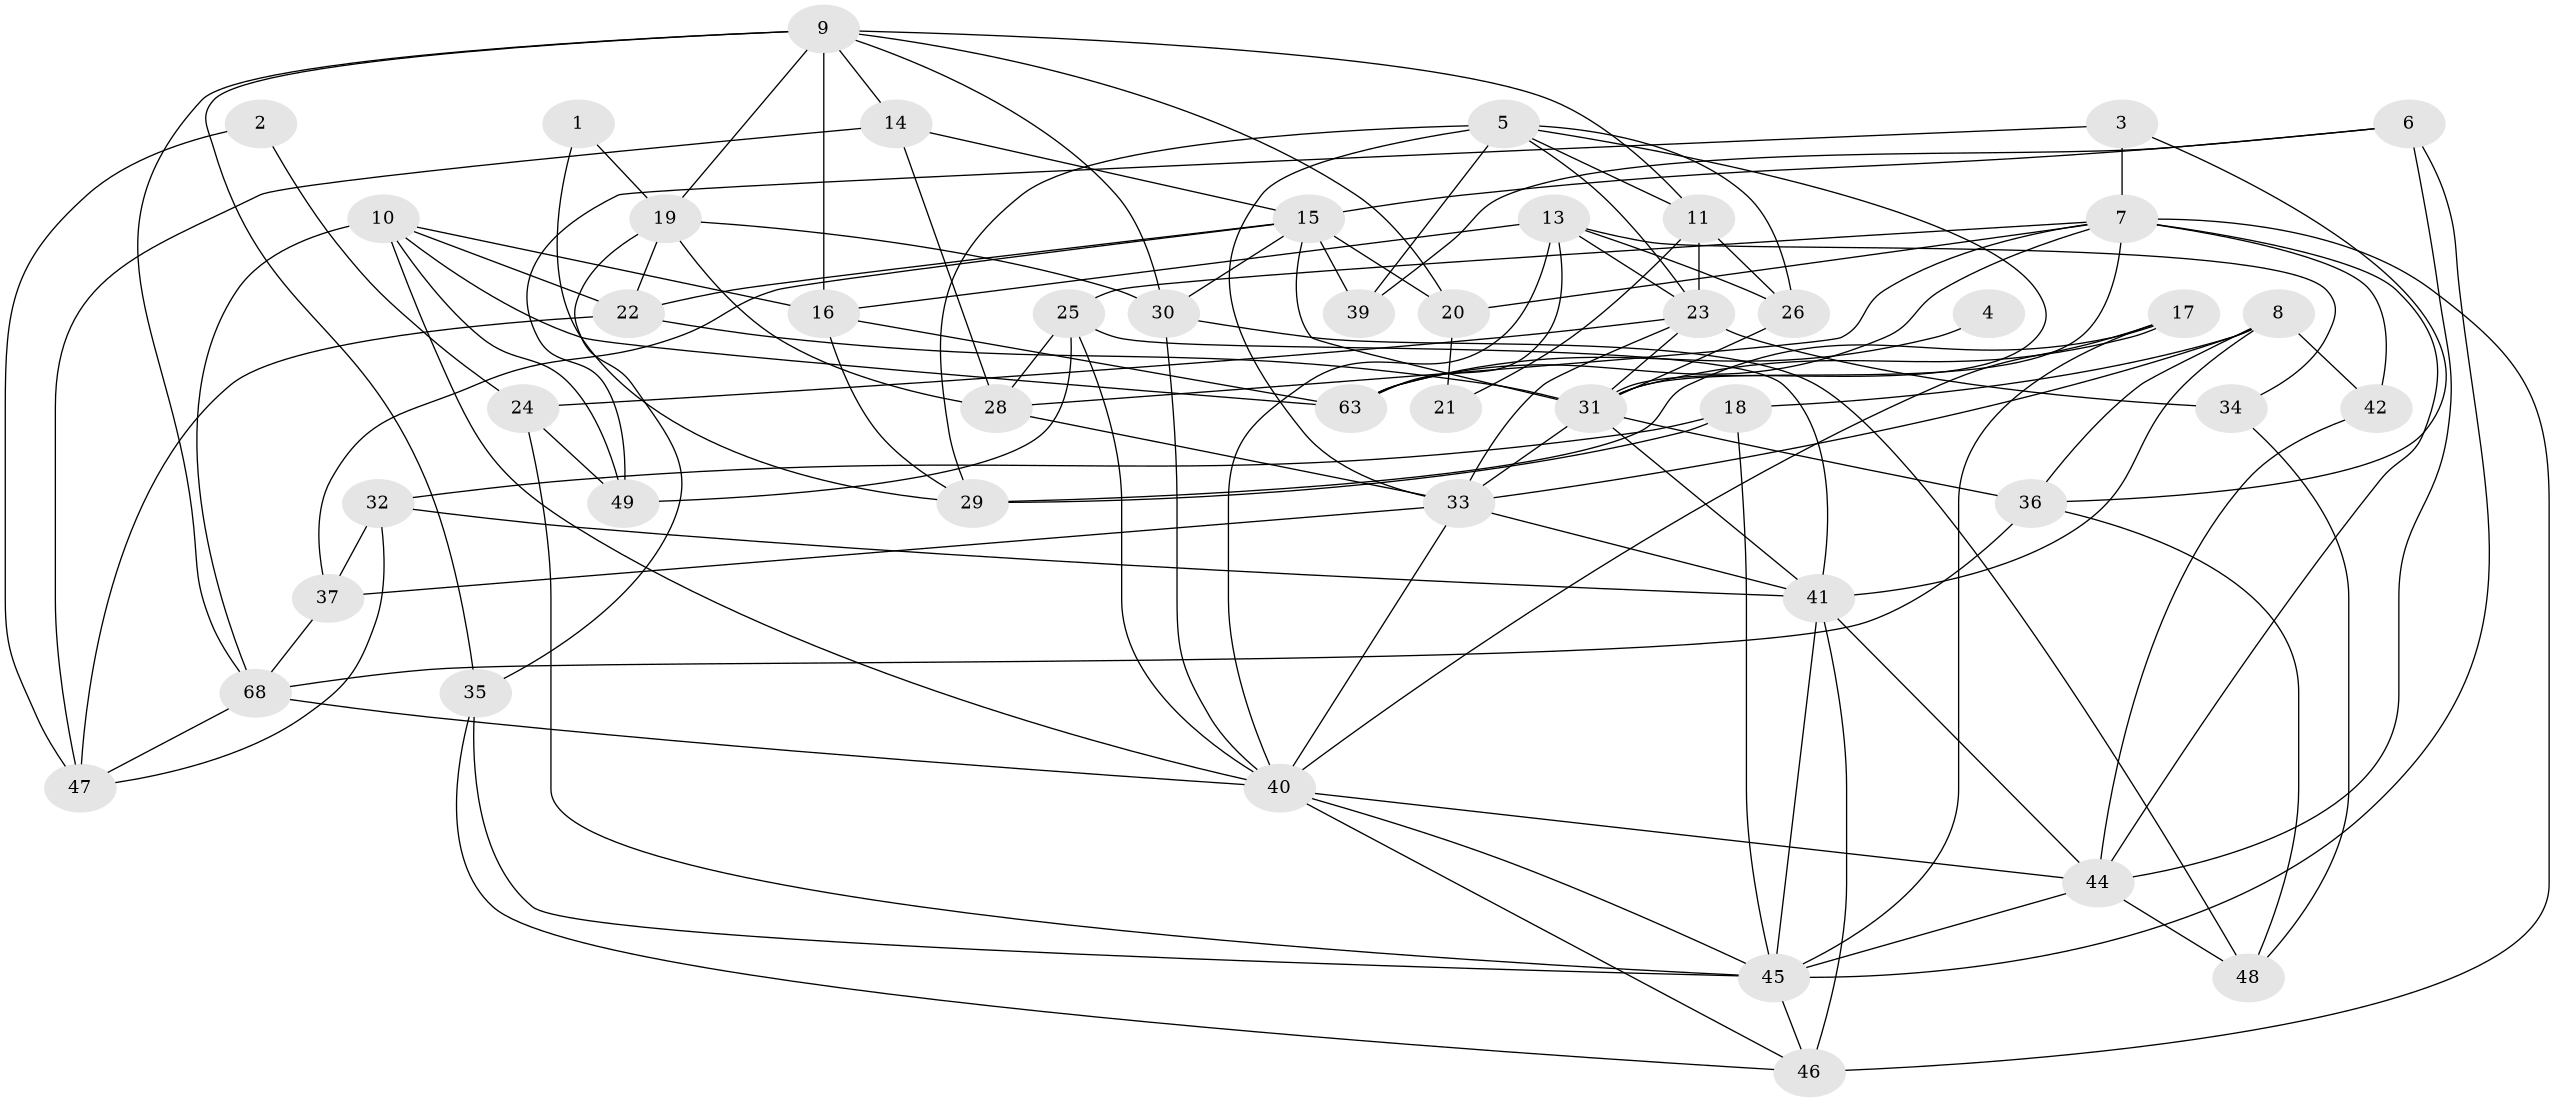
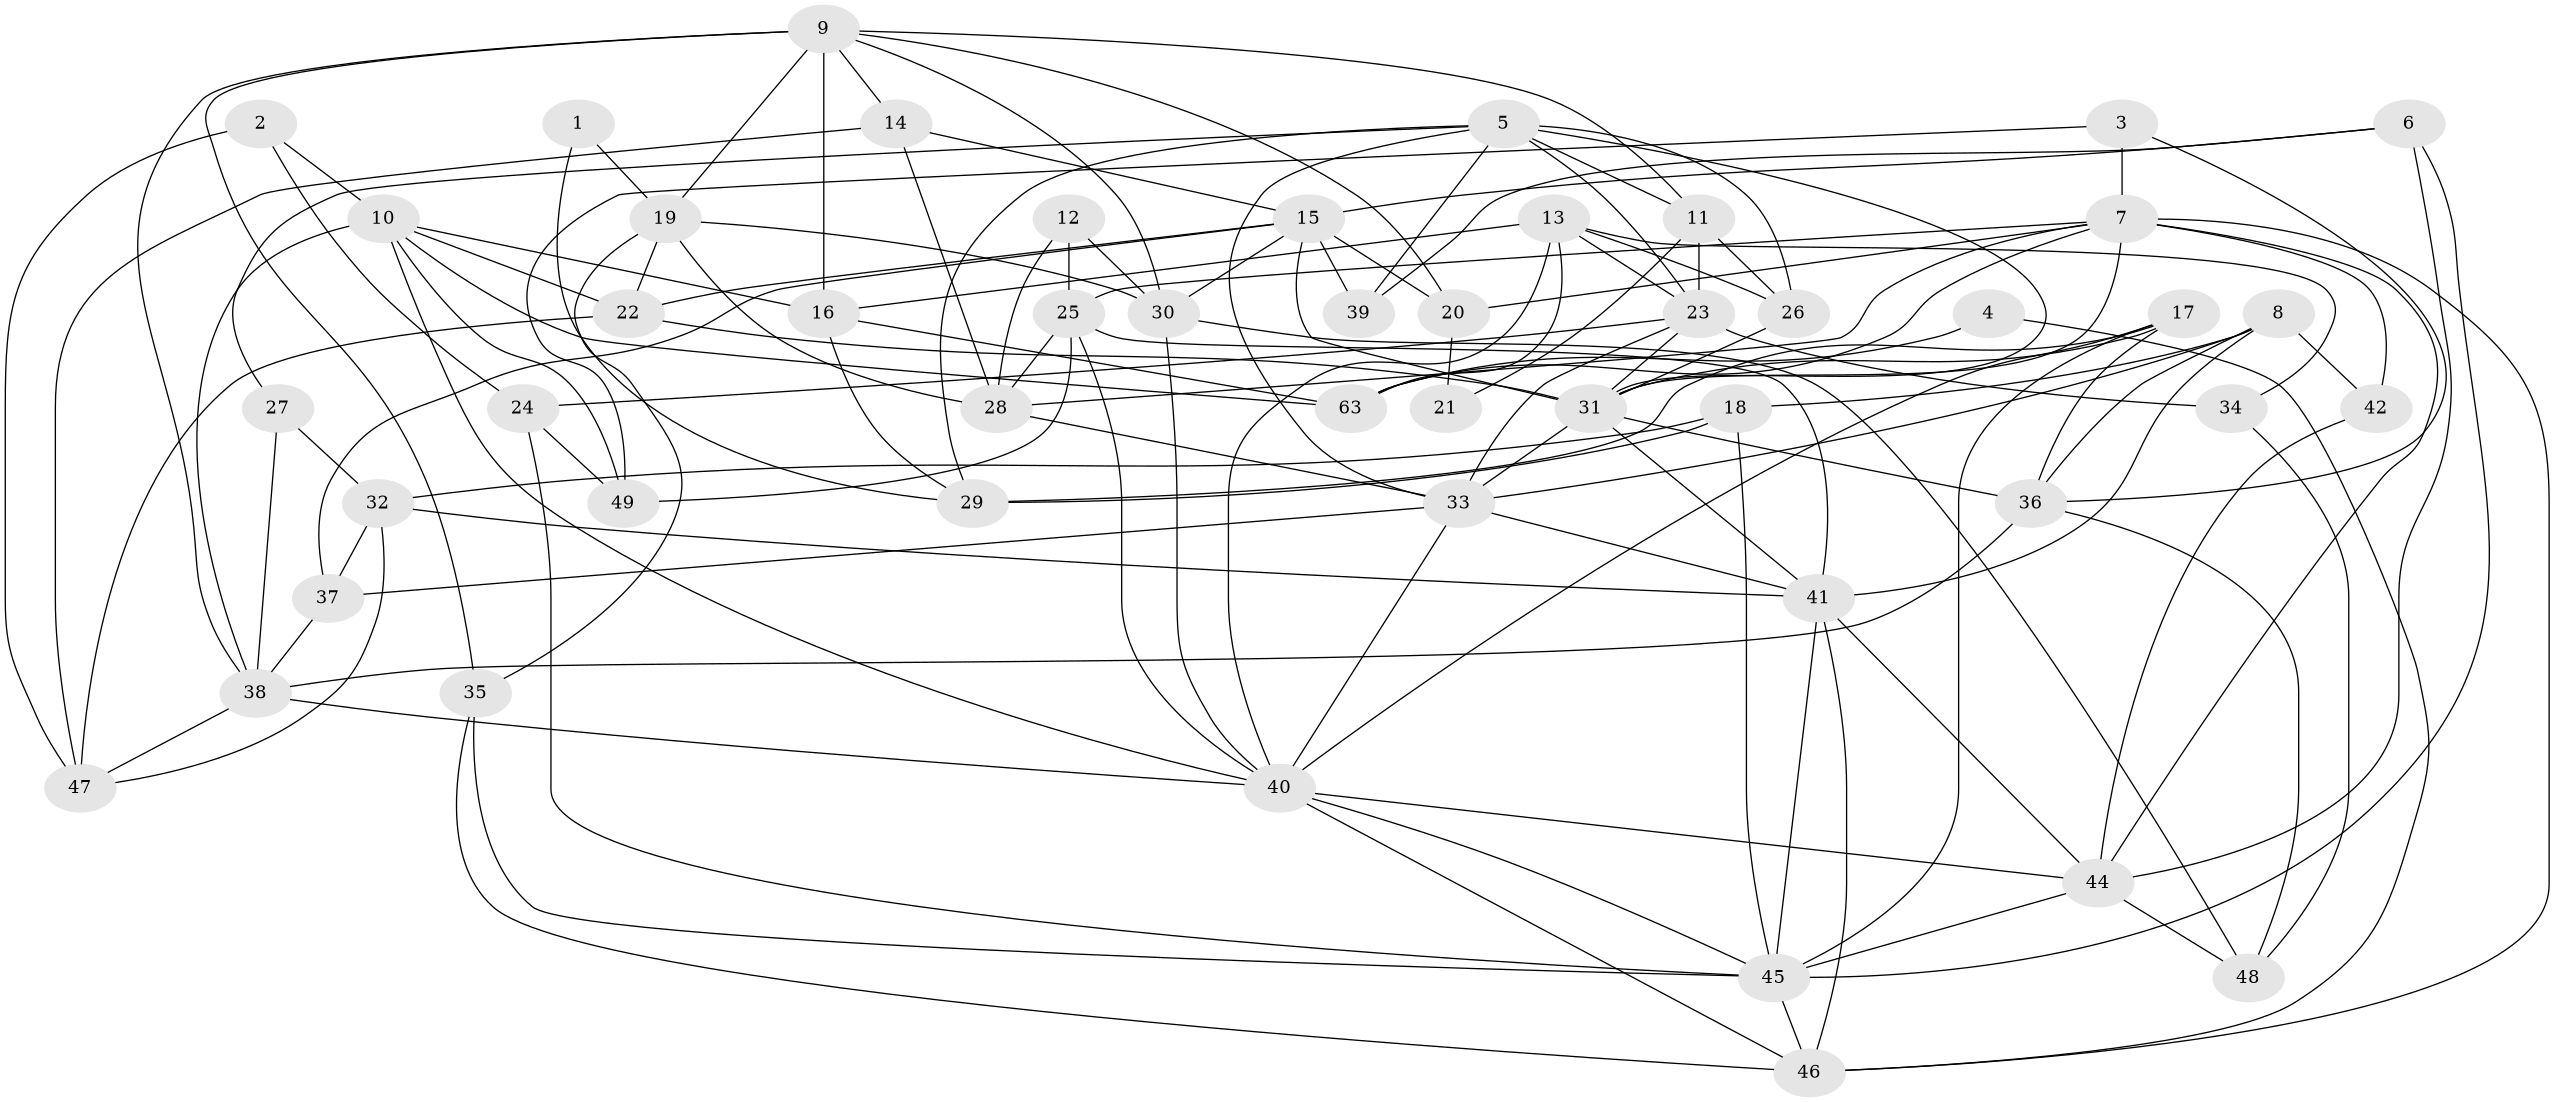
none -> (322, 171)
none -> (1069, 219)
none -> (2087, 390)
none -> (278, 409)
(256, 693) -> (256, 693)
none -> (2422, 794)
